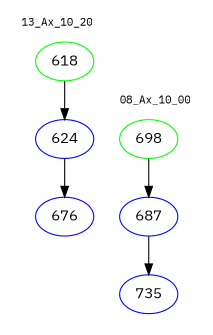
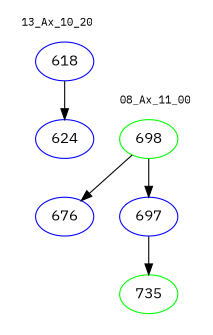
(65, 61) -> (65, 61)
(156, 101) -> (156, 101)
(65, 173) -> (118, 167)
(149, 217) -> (149, 217)
(149, 294) -> (149, 294)
